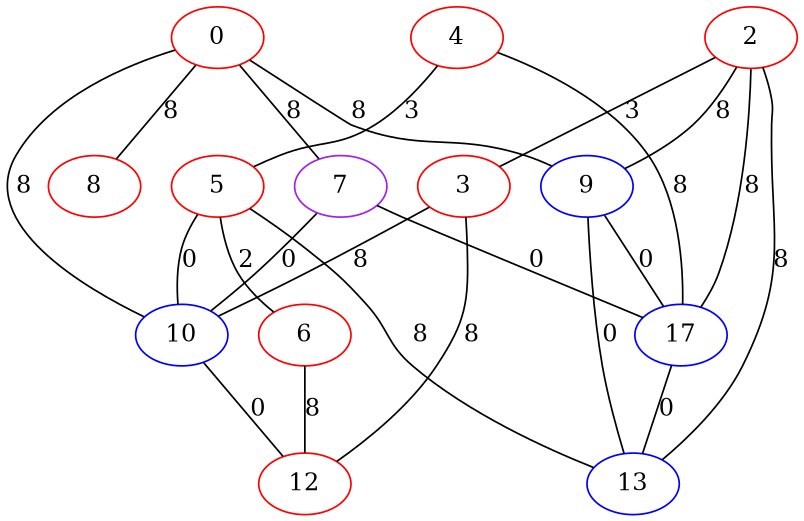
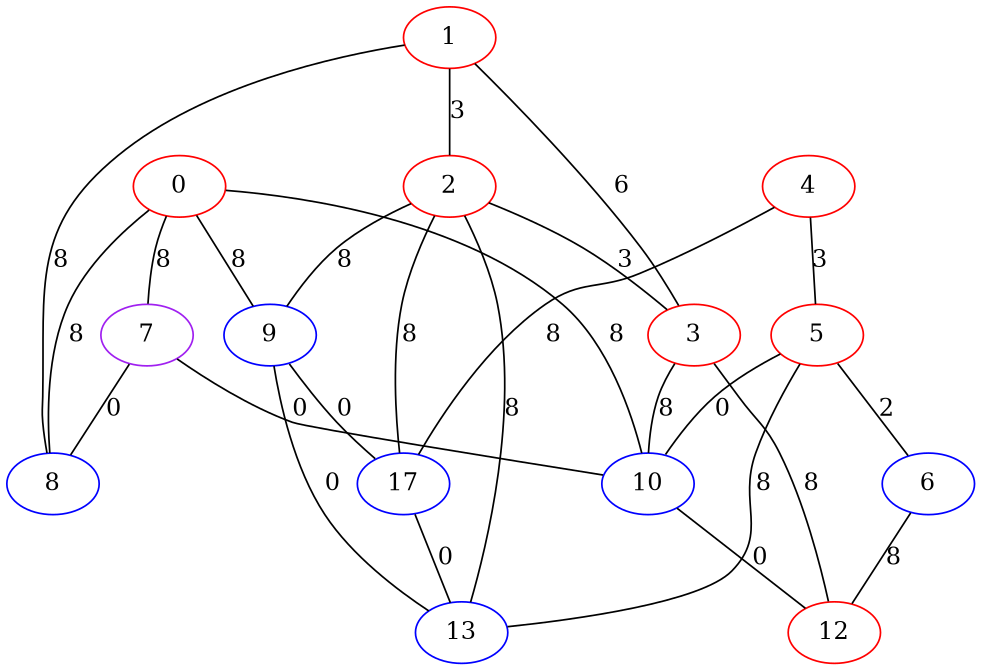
none -> (450, 38)
(95, 186) -> (53, 484)
(510, 262) -> (100, 410)
(305, 335) -> (928, 484)
